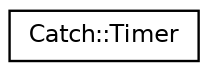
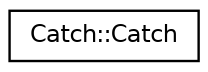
(104, 36) -> (104, 36)
